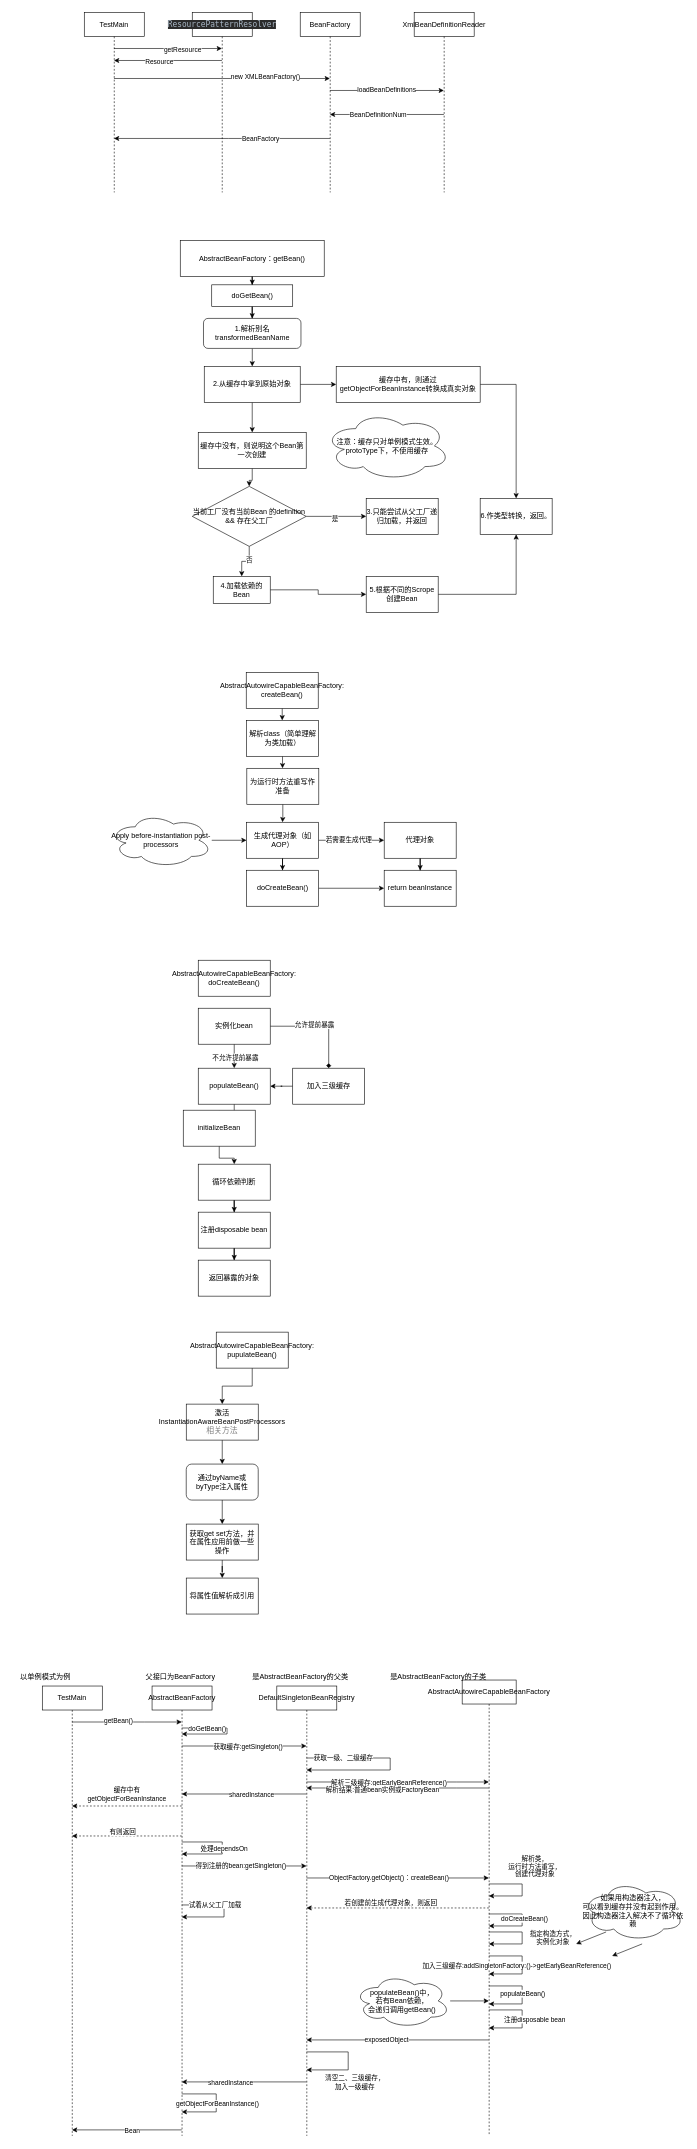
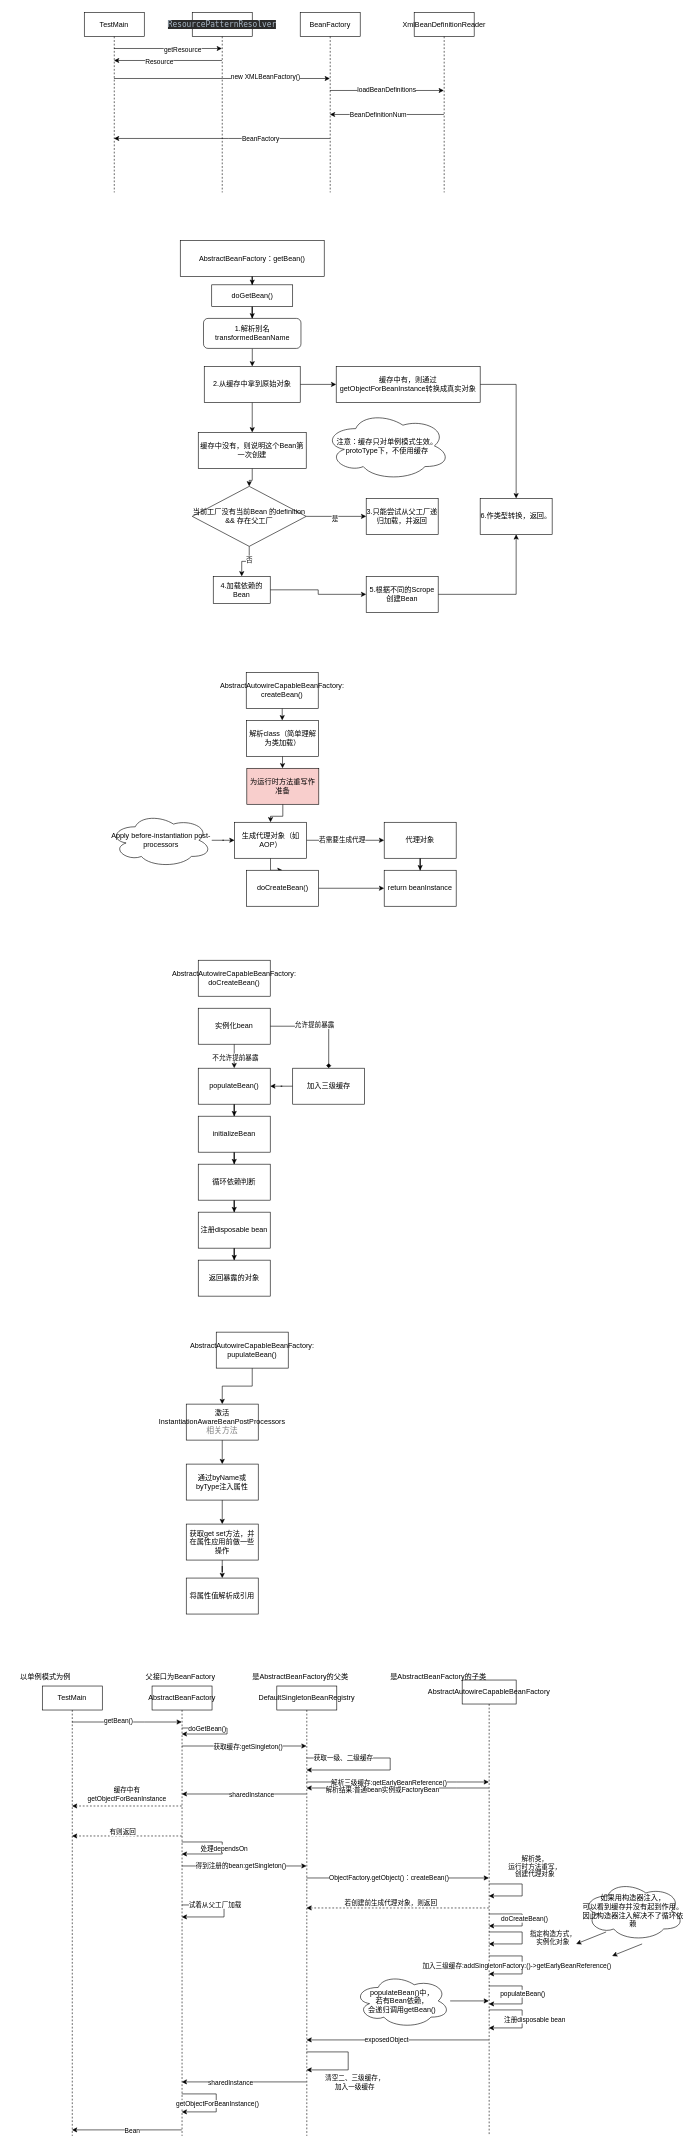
(283, 786) -> (283, 786)
(283, 840) -> (271, 840)
(219, 1128) -> (234, 1134)
(222, 1482) -> (222, 1482)
